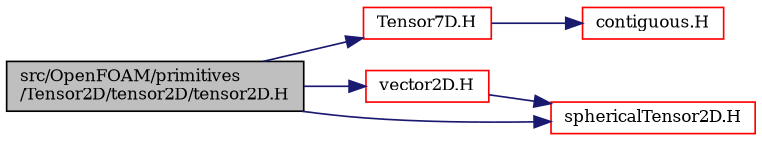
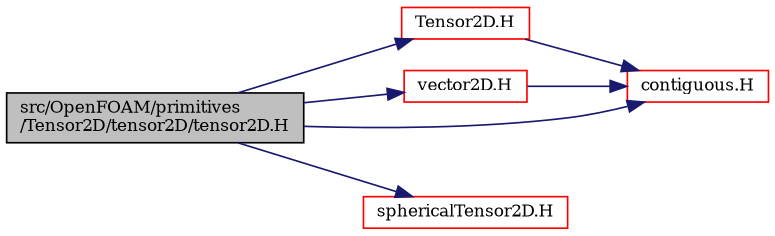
(427, 23) -> (466, 23)
(512, 98) -> (569, 86)
none -> (466, 126)
